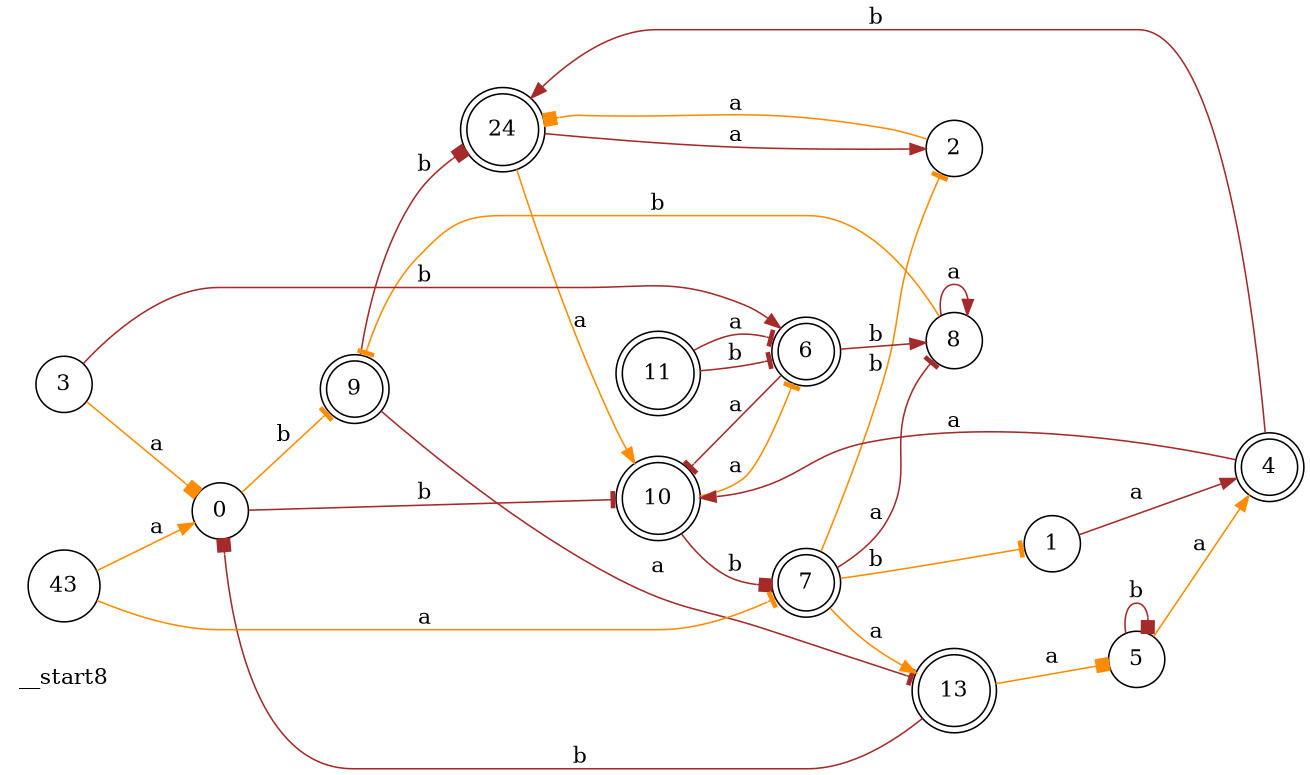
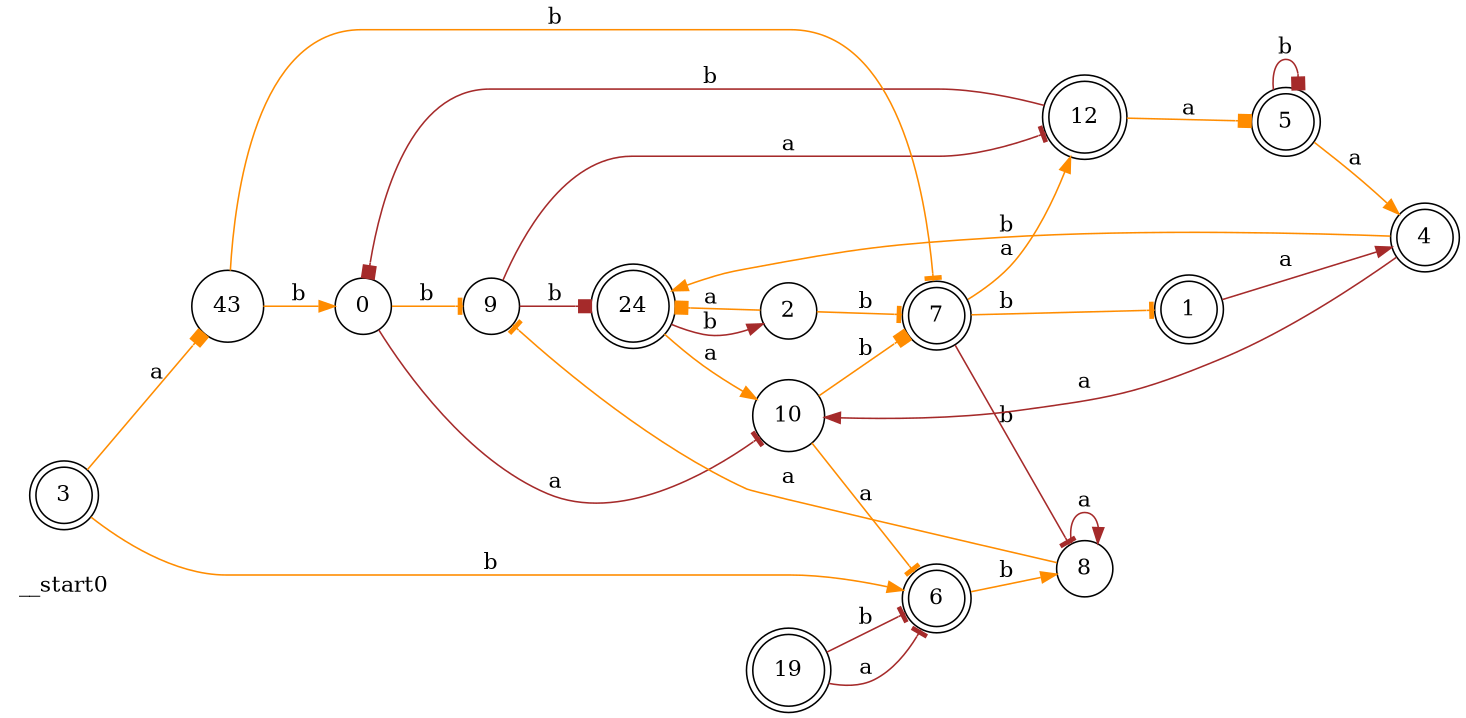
(1052, 30) -> (1054, 235)
(736, 135) -> (711, 323)
(658, 204) -> (789, 477)
(417, 288) -> (483, 575)
(875, 346) -> (1006, 585)
(887, 368) -> (855, 313)
(658, 373) -> (789, 670)
(64, 384) -> (64, 495)
(355, 389) -> (491, 306)
(738, 420) -> none
(136, 443) -> (140, 408)
(425, 493) -> (555, 482)
(658, 498) -> (789, 416)
(877, 513) -> (1007, 416)
(157, 527) -> (299, 295)
(1052, 544) -> (1189, 309)
(713, 567) -> (857, 370)
(425, 618) -> (555, 18)
(1137, 659) -> (1286, 122)
(64, 678) -> (64, 586)
(954, 691) -> (1085, 117)
